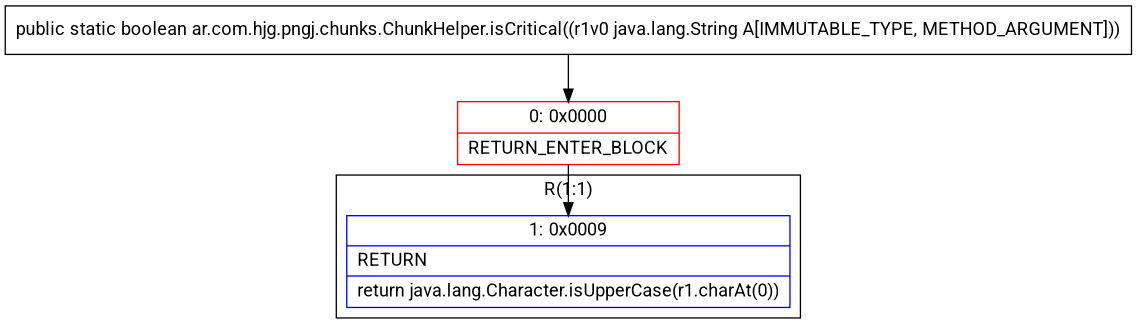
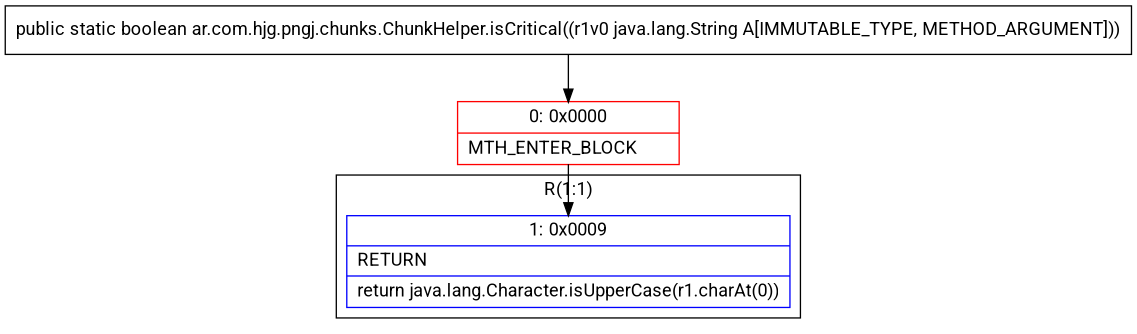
(568, 148) -> (553, 148)
